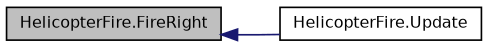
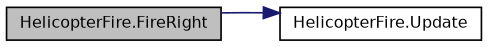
(259, 35) -> (242, 13)
